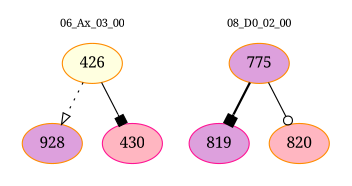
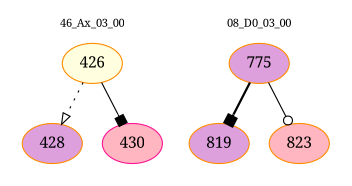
(92, 24) -> (92, 24)
(259, 24) -> (259, 24)
(52, 144) -> (52, 144)
(219, 144) -> (219, 144)
(299, 144) -> (299, 144)
